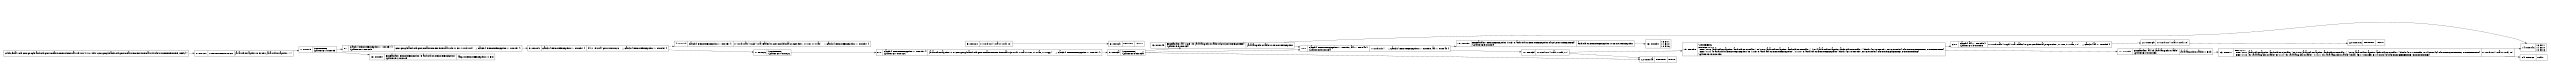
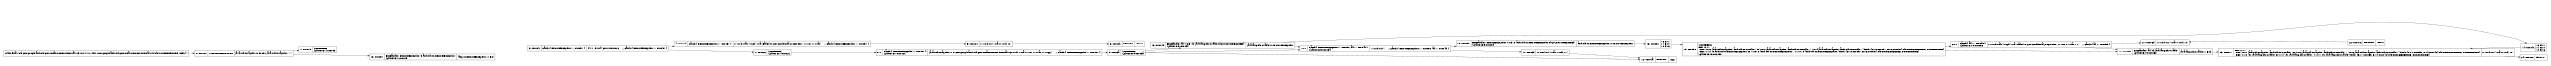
none -> (917, 44)
(2268, 44) -> (2269, 42)
(1706, 47) -> (1704, 47)
(432, 48) -> none
none -> (2100, 48)
(2517, 49) -> (2496, 48)
(1625, 51) -> (1676, 45)
(352, 53) -> (331, 55)
(2541, 57) -> (2541, 57)
(1672, 60) -> (1672, 60)
